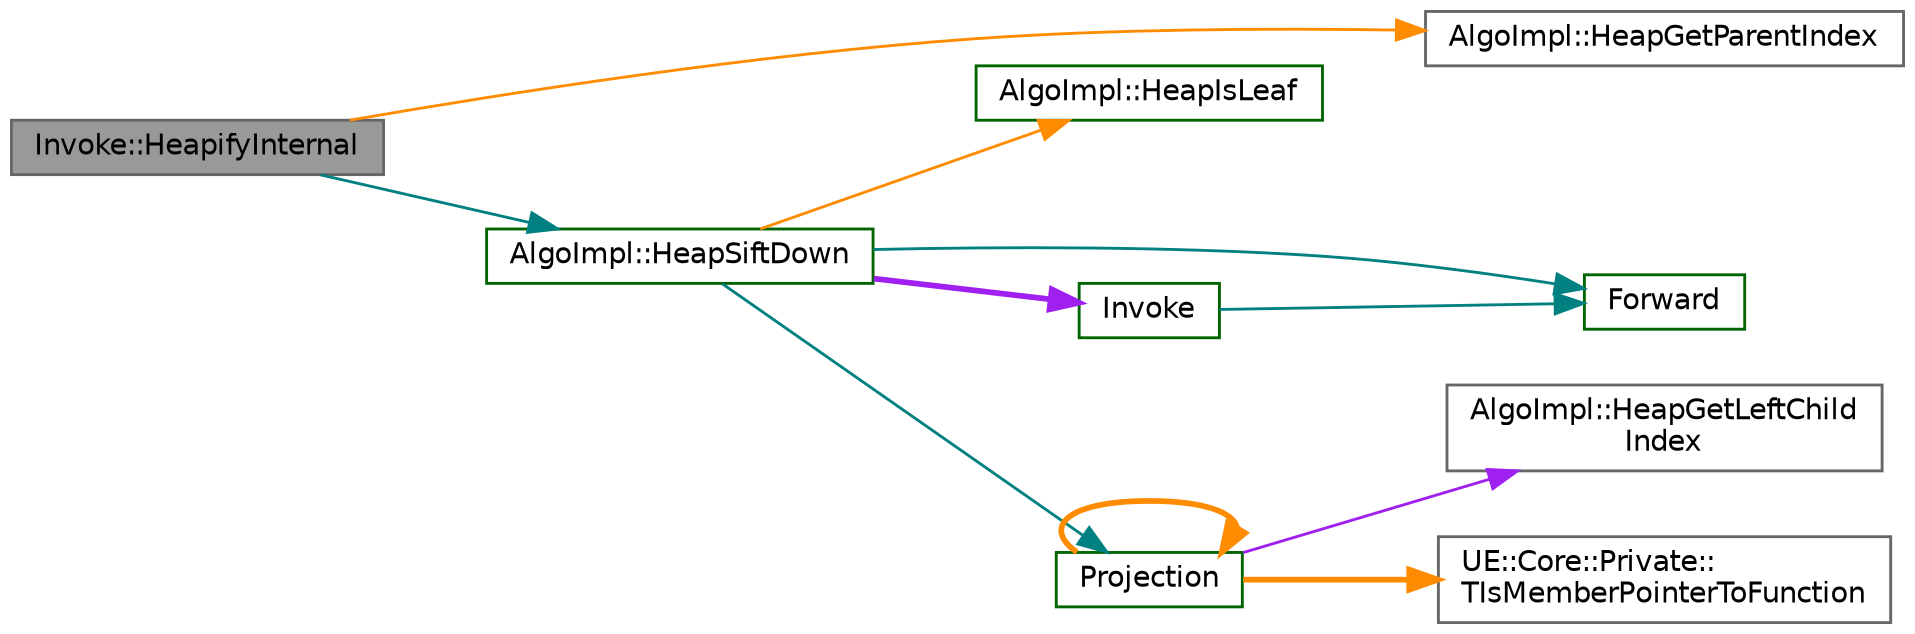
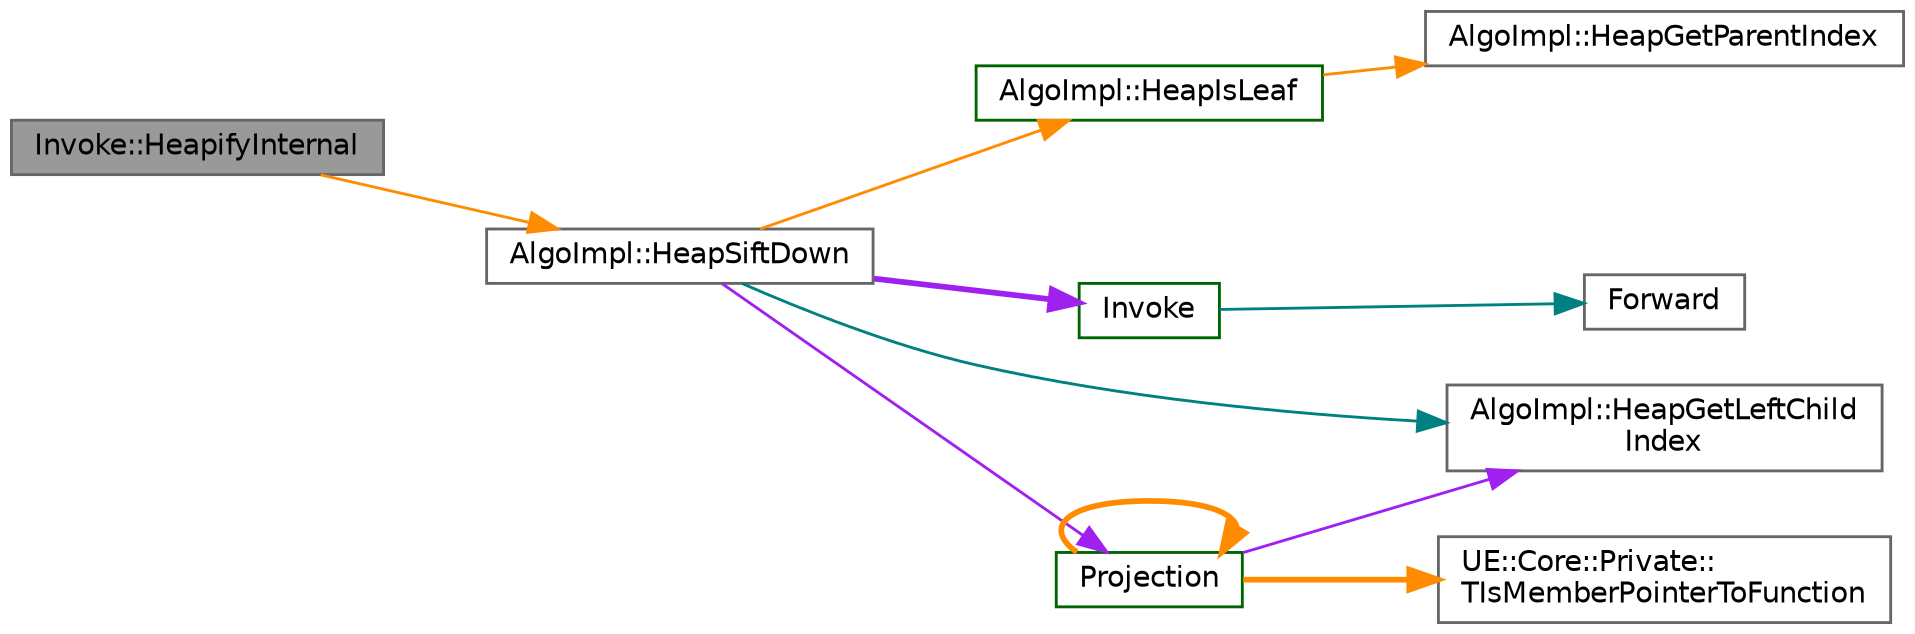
(871, 48) -> (1360, 71)
(425, 199) -> (425, 199)
(1215, 251) -> (1073, 384)
(680, 256) -> (680, 256)
(1665, 302) -> (1665, 302)
(903, 410) -> (903, 410)
